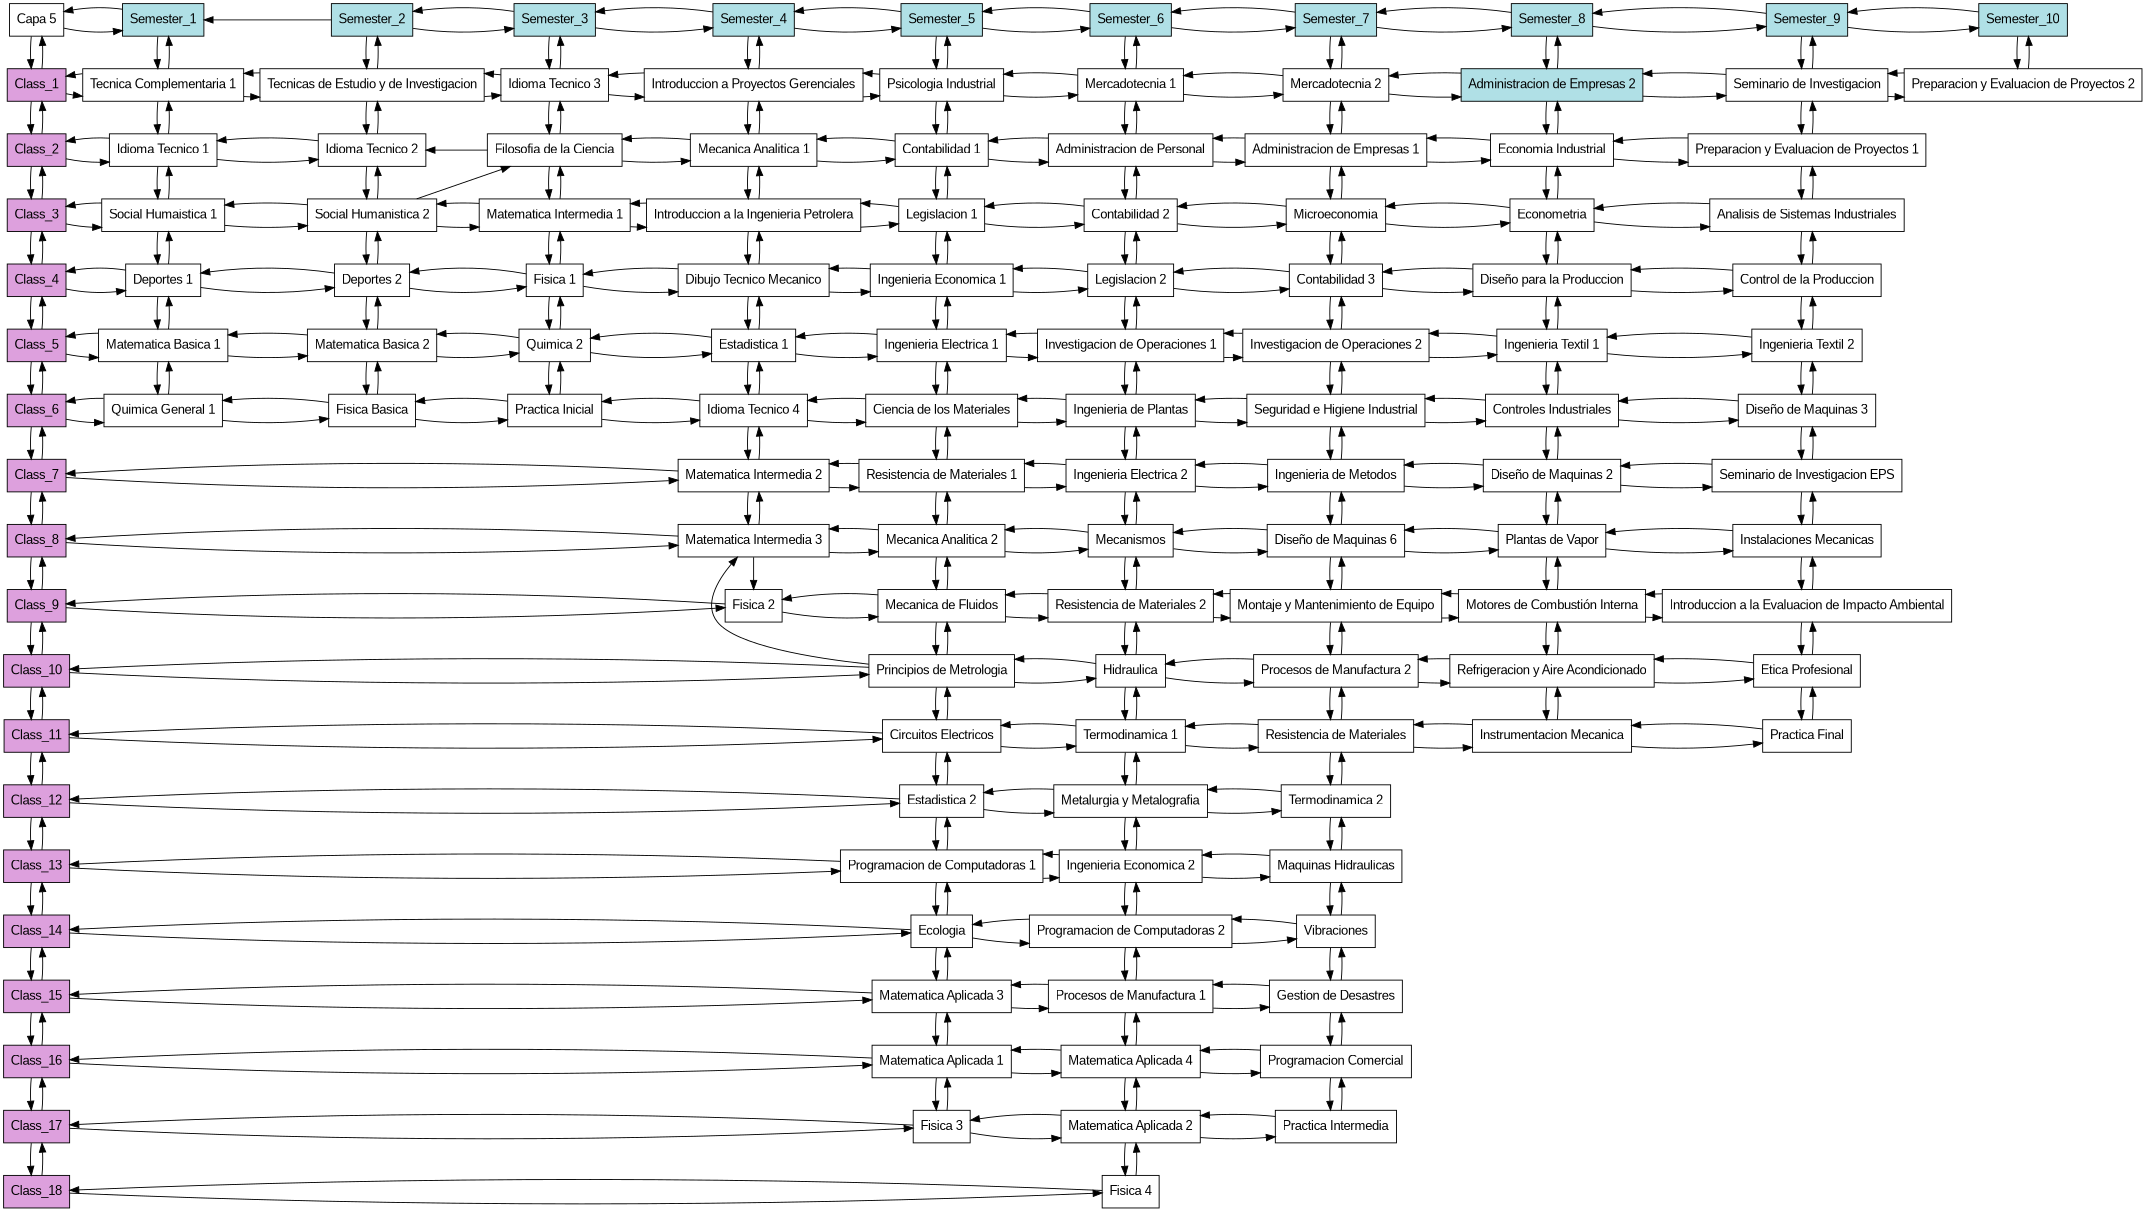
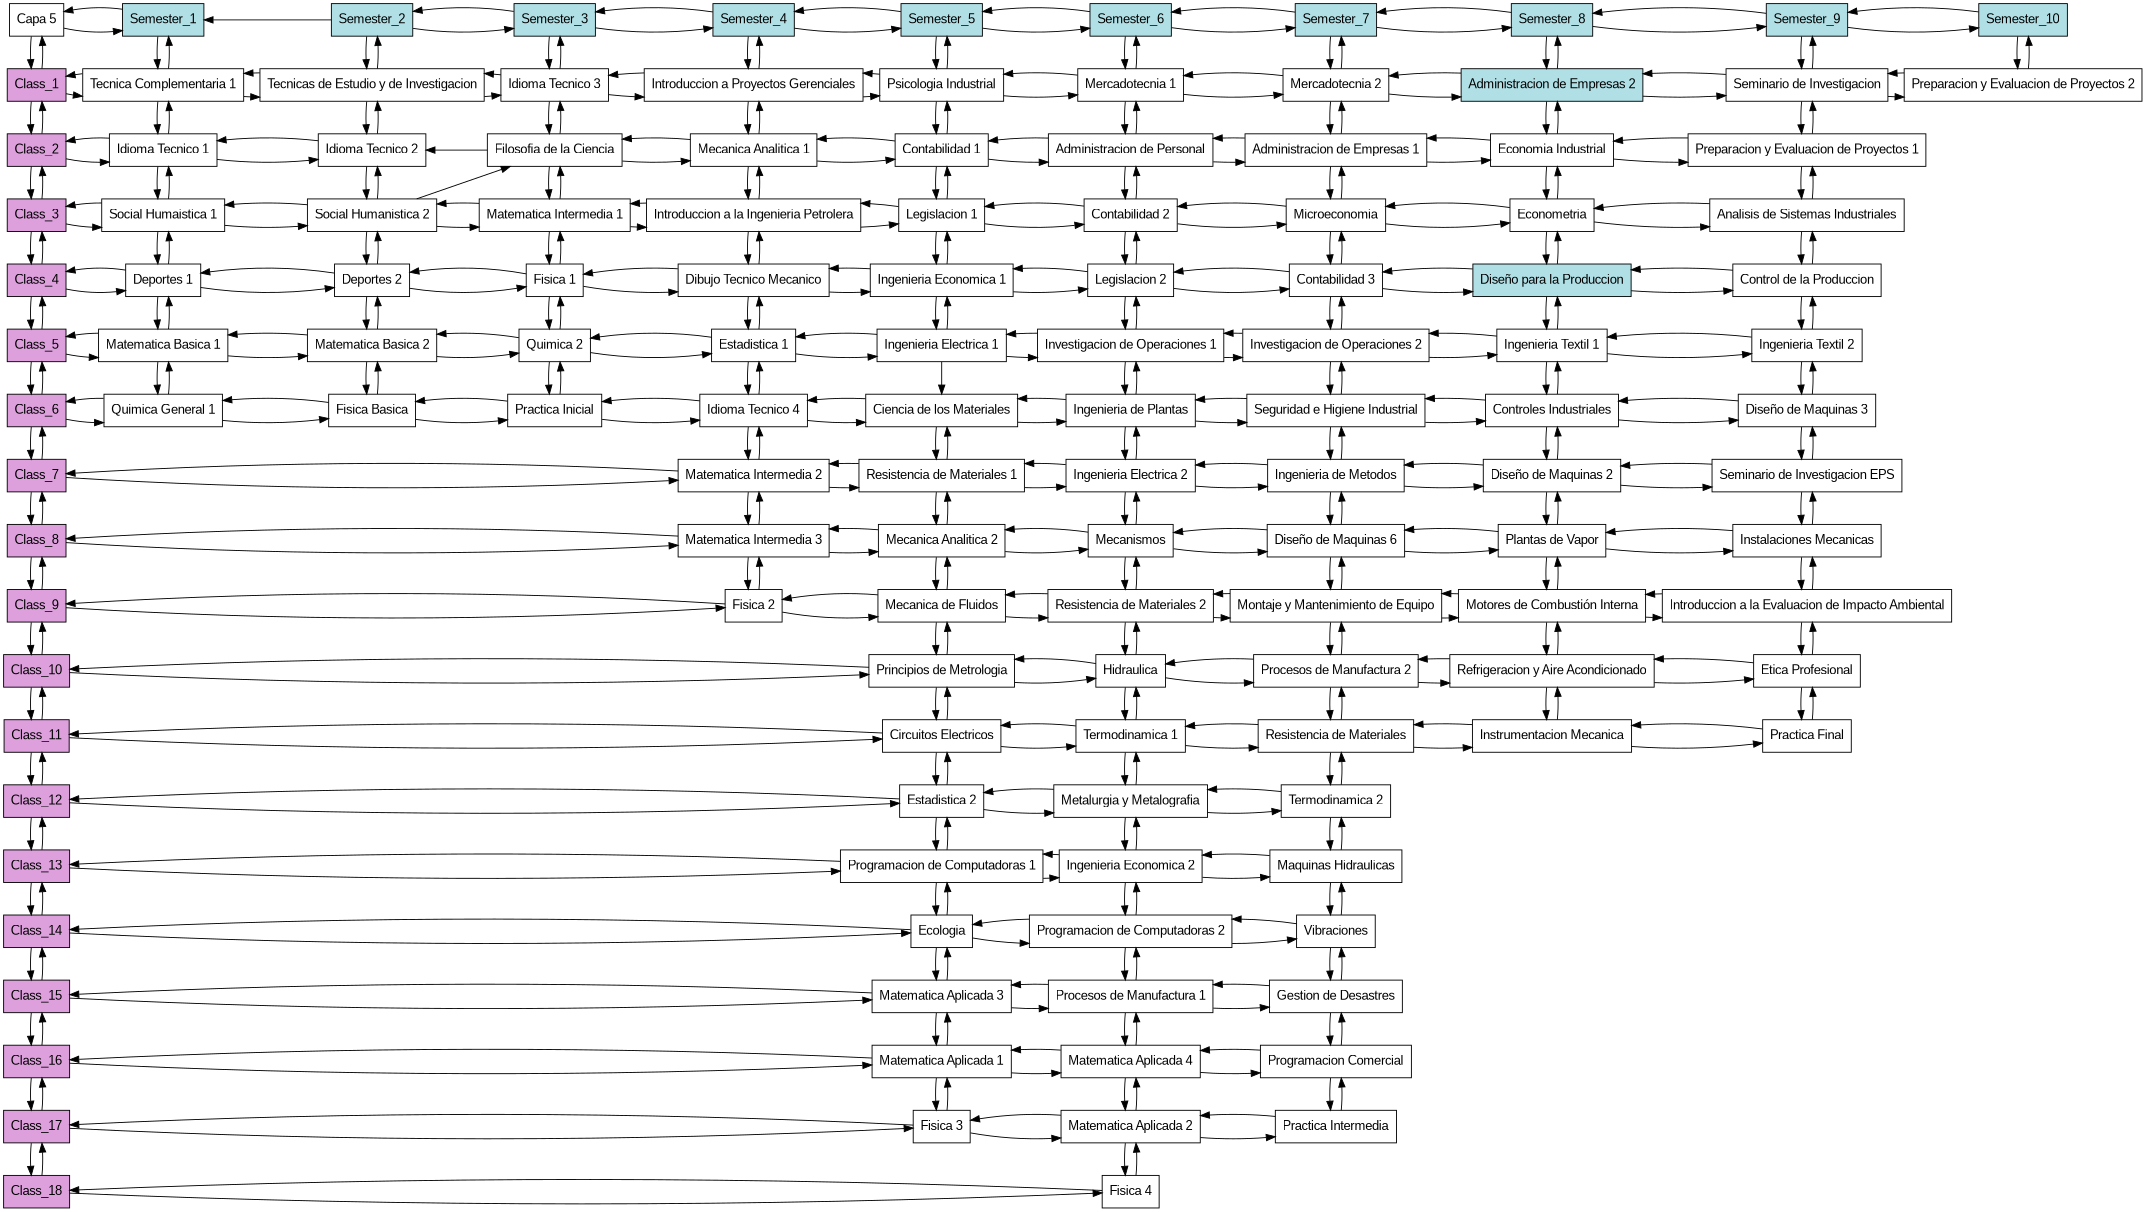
(1552, 280) -> (1552, 280)
(948, 383) -> none
(759, 644) -> (760, 578)
